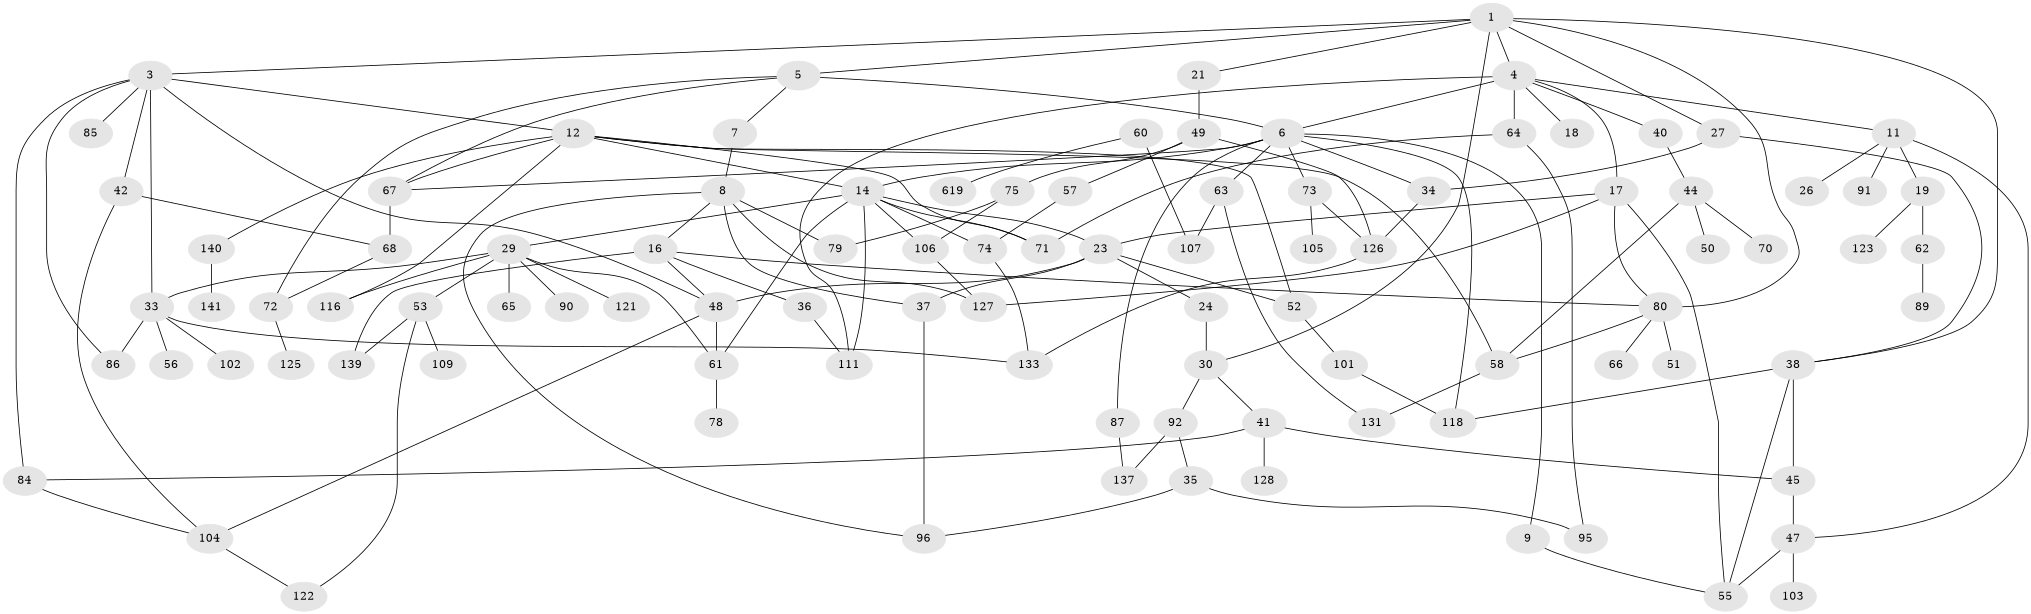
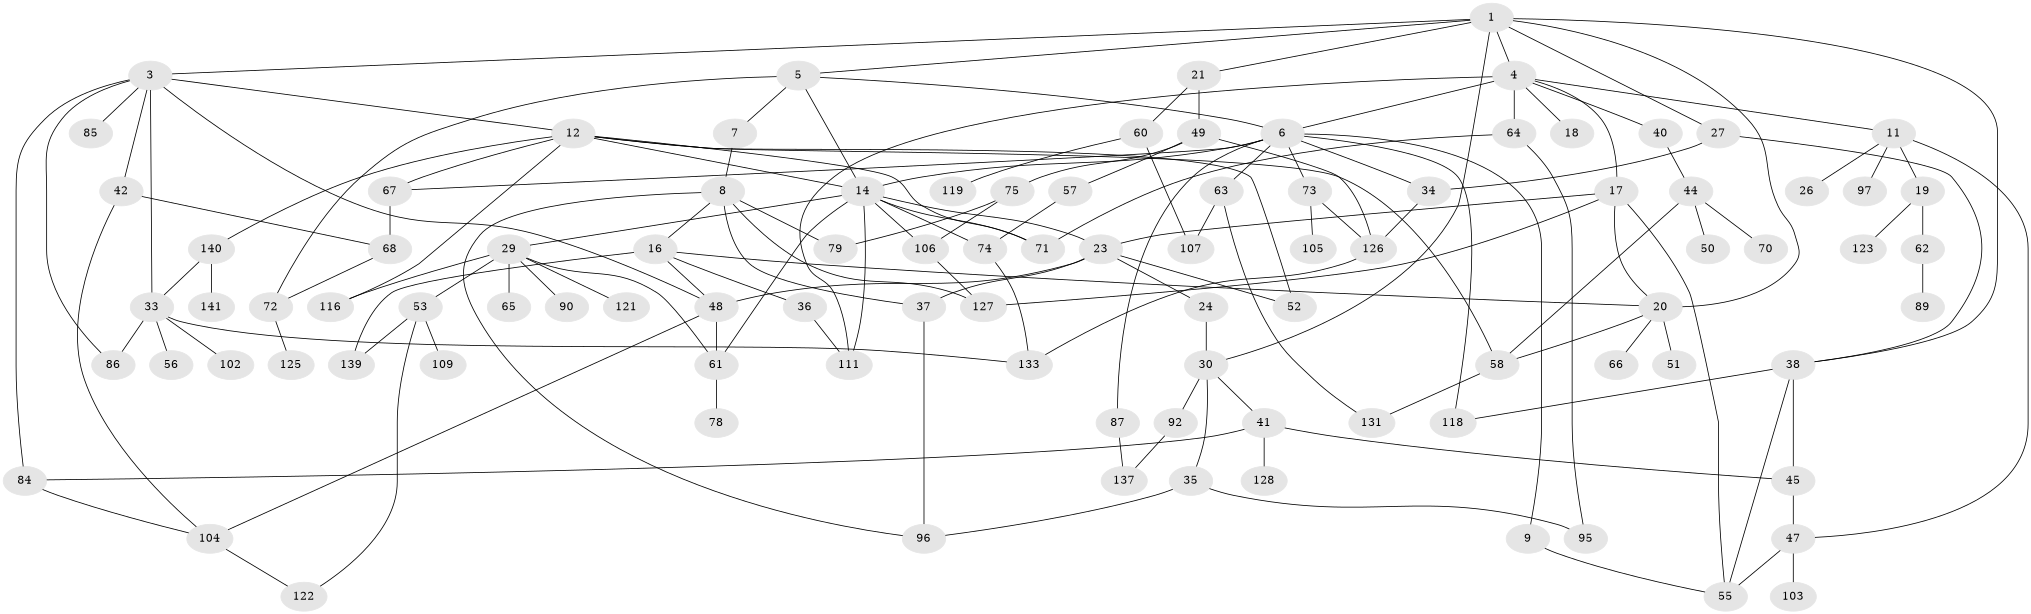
none -> (1170, 104)
(585, 108) -> (831, 133)
(953, 191) -> (953, 191)
(1865, 191) -> (1865, 191)
(327, 271) -> (182, 278)
(1661, 307) -> (1661, 307)
(1345, 365) -> none
(1183, 452) -> (1206, 424)
